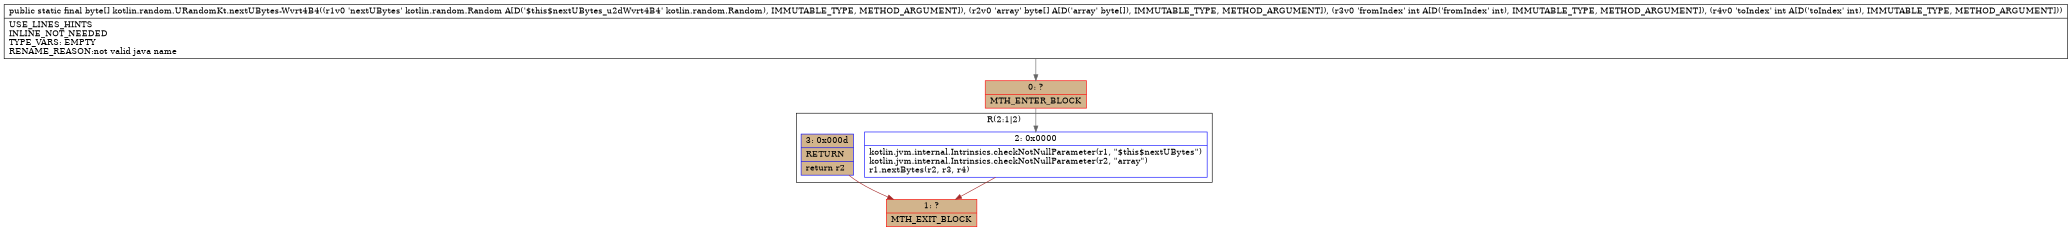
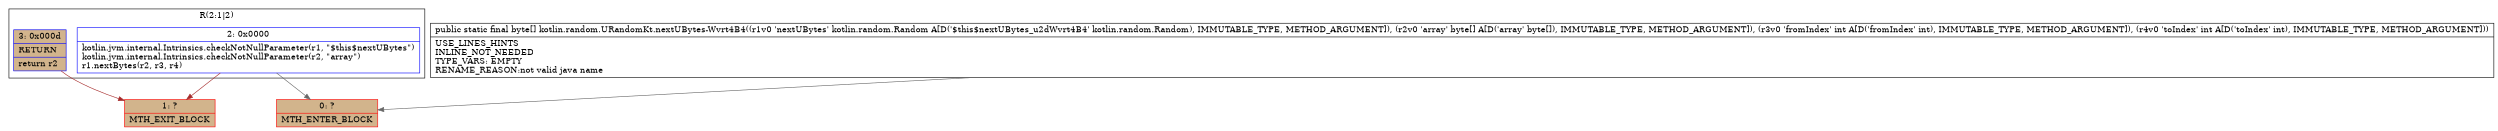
(1036, 117) -> (291, 84)
